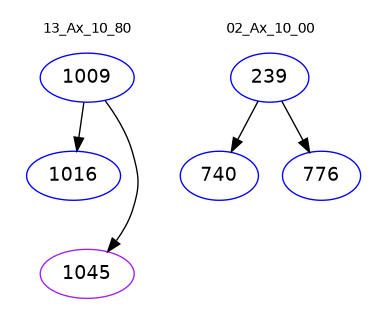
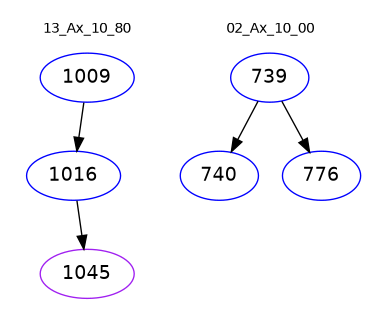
(270, 78) -> (270, 78)
(137, 169) -> (79, 218)
